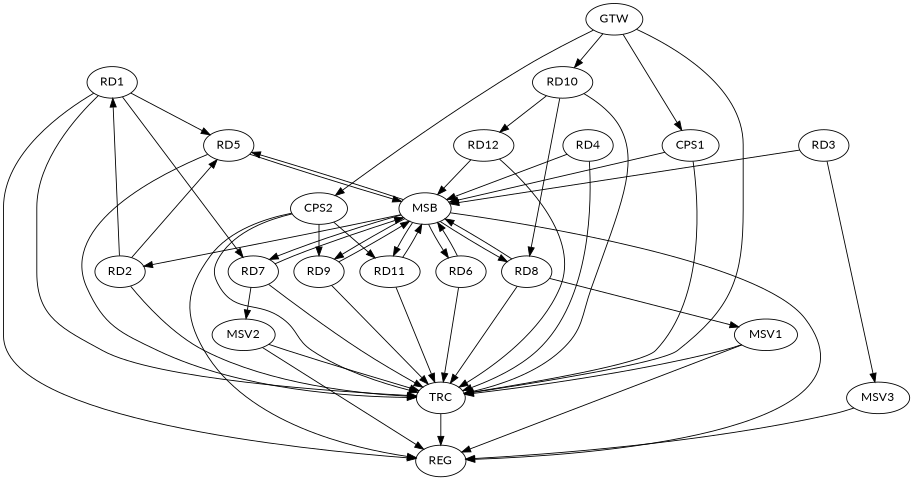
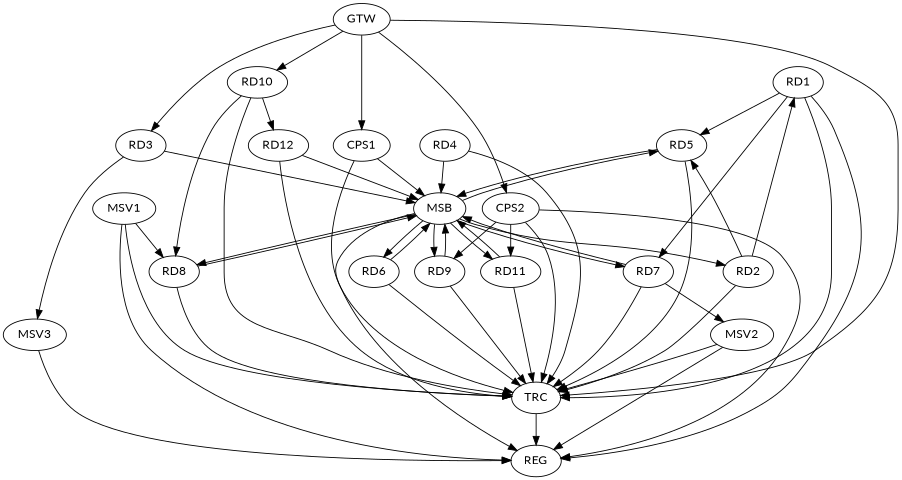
none -> (236, 58)
(640, 302) -> (147, 237)
